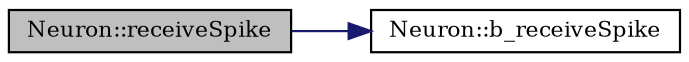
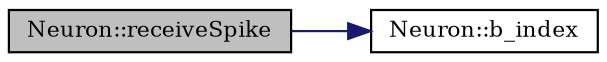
(526, 31) -> (484, 31)
